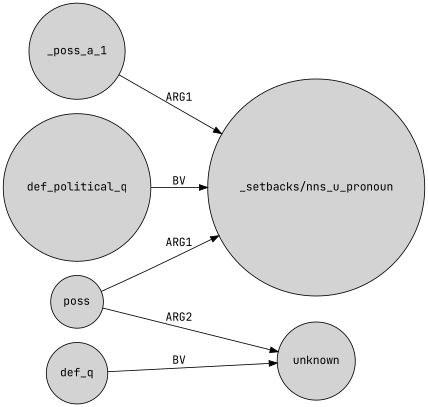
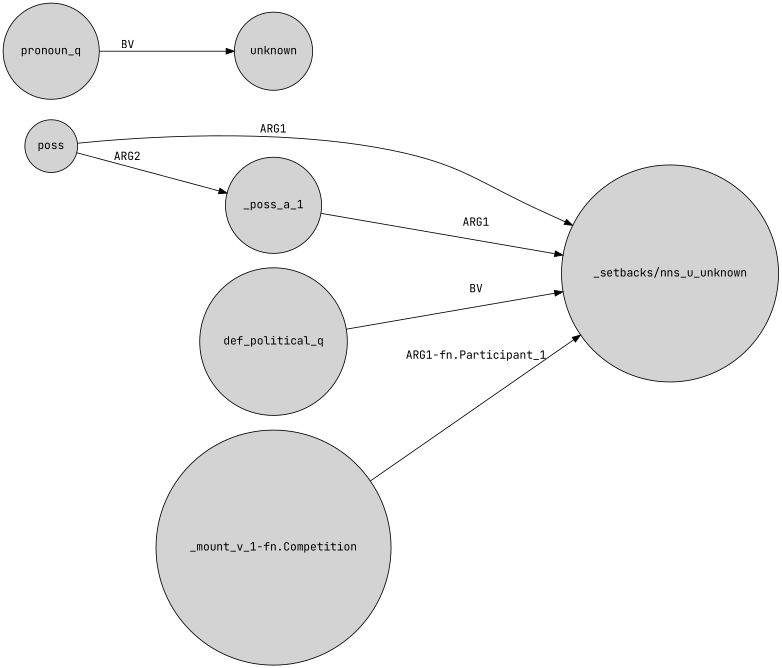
(316, 187) -> (670, 273)
(186, 329) -> (148, 172)
(77, 373) -> (51, 51)
none -> (274, 548)
